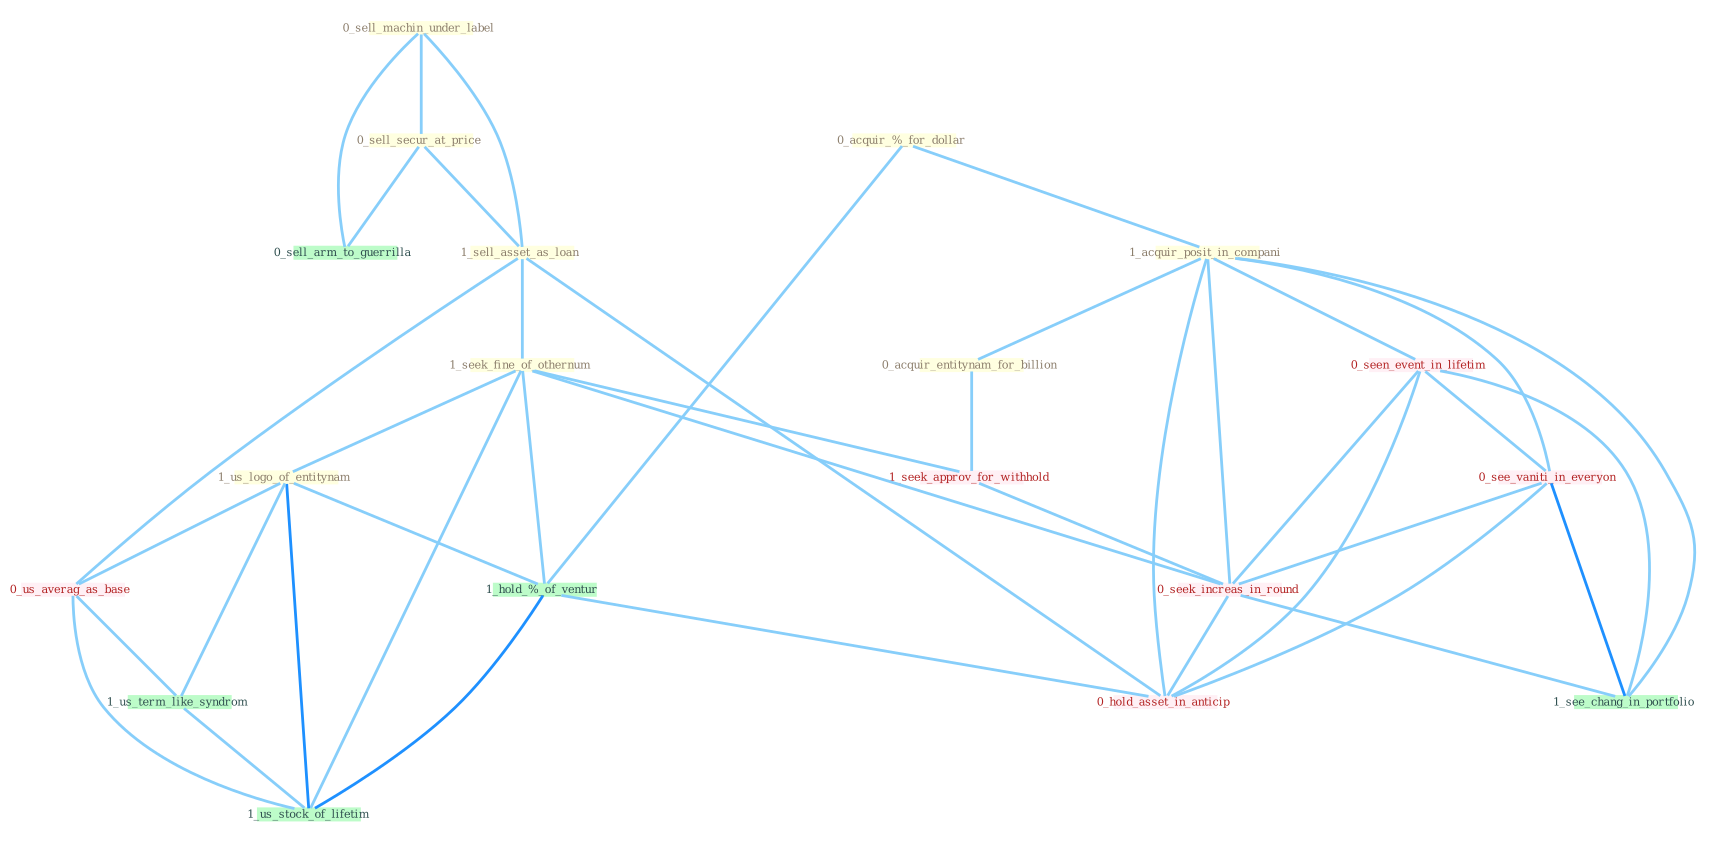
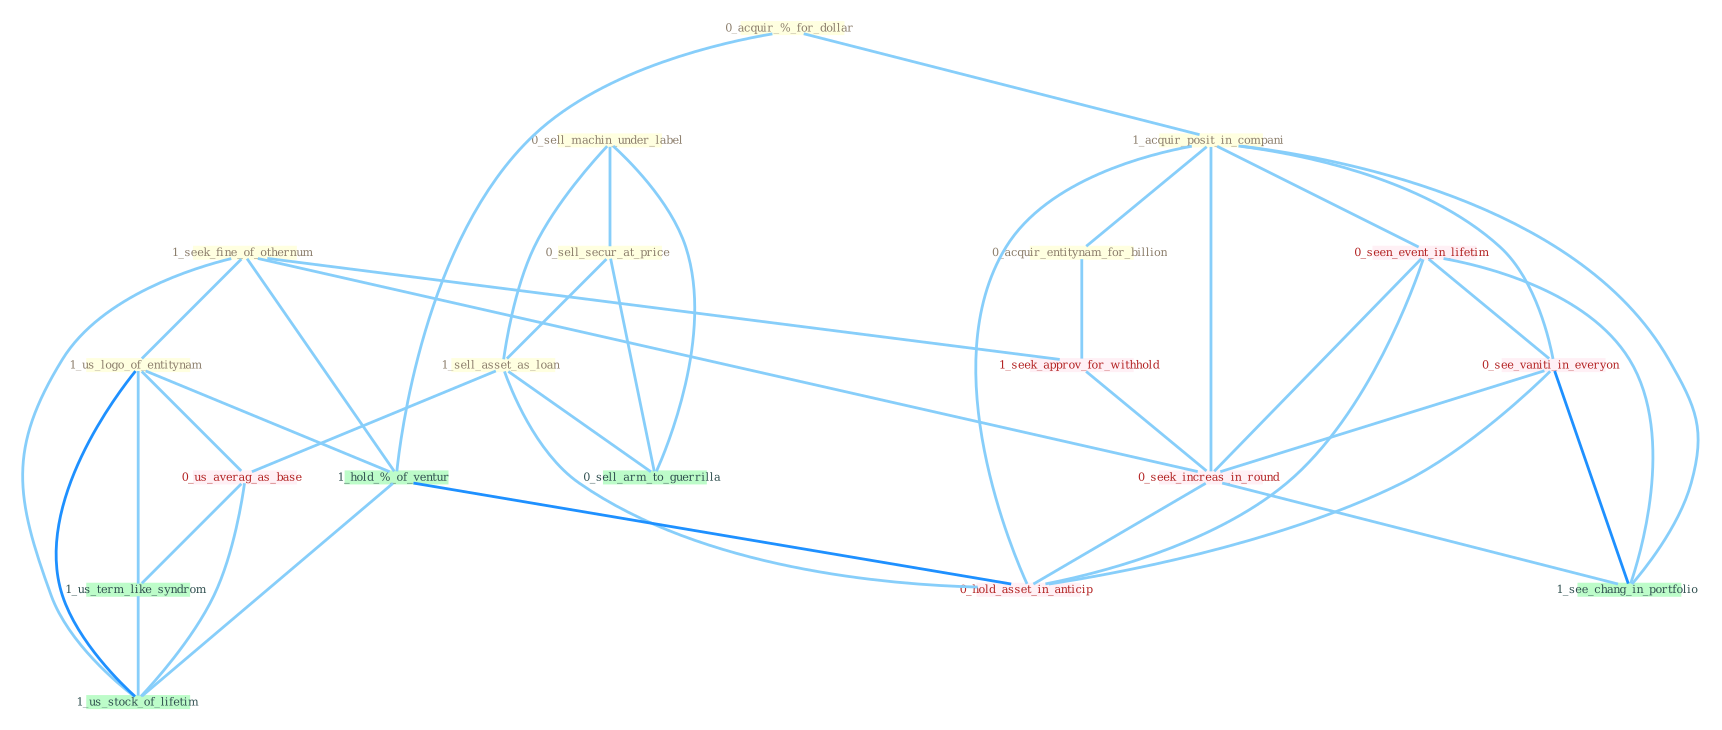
(522, 309) -> (580, 422)
(855, 646) -> (772, 544)
(444, 718) -> (267, 590)
